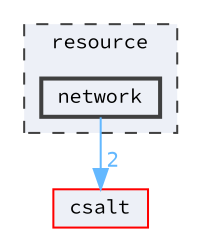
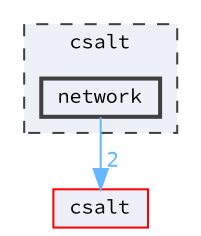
(101, 43) -> (101, 43)
